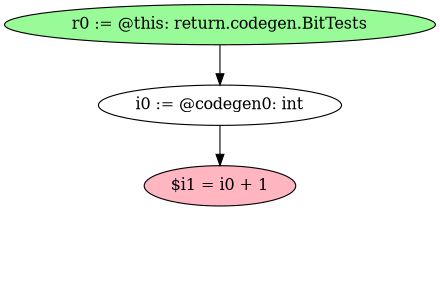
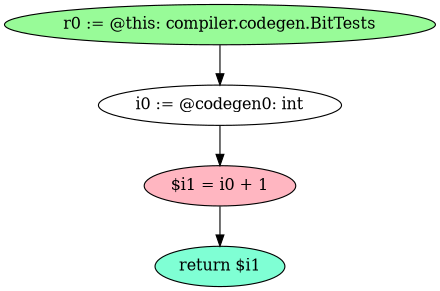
(220, 25) -> (220, 25)
none -> (220, 266)
